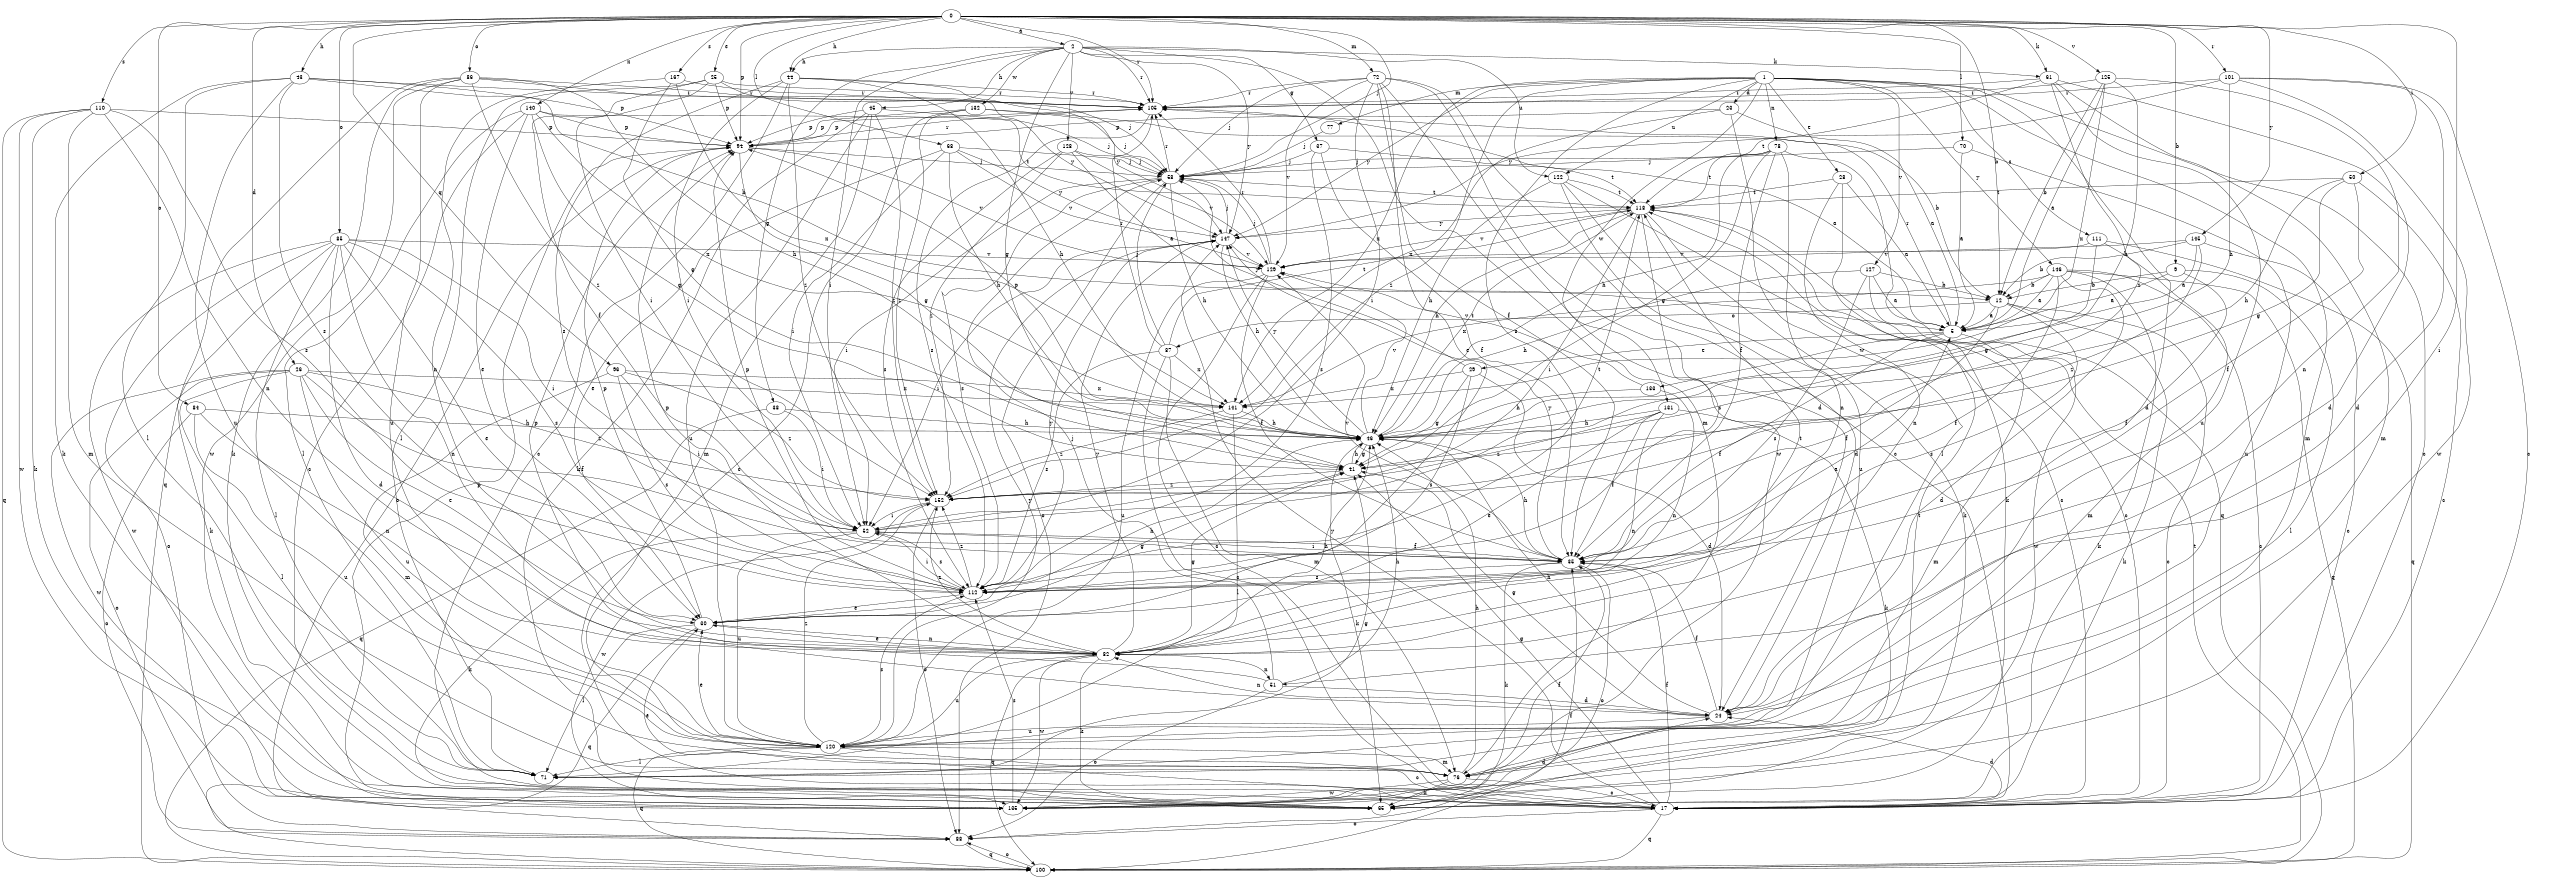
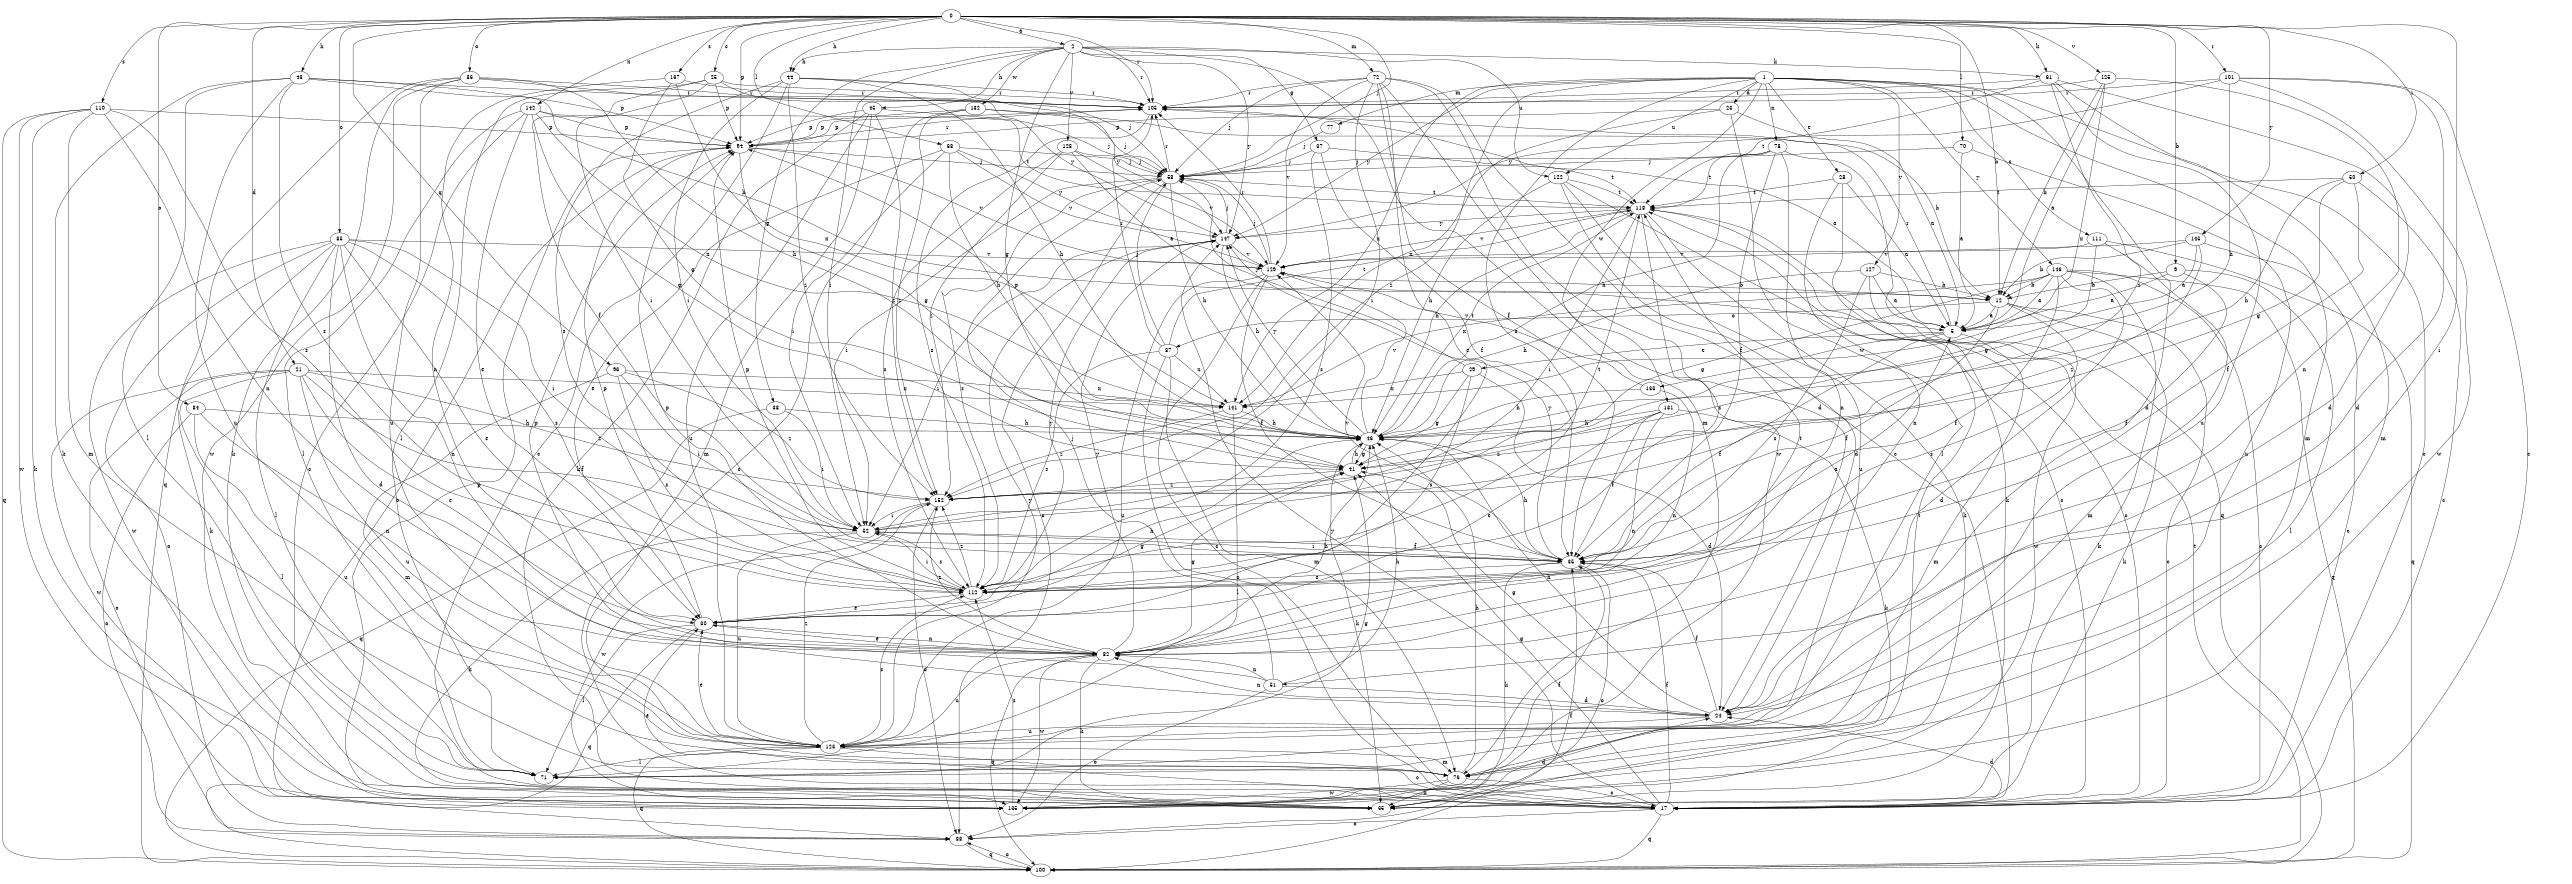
(531, 109) -> (531, 109)
none -> (1633, 285)
(1603, 327) -> (1701, 364)
(657, 333) -> none
(1861, 366) -> none
(299, 370) -> (299, 370)
(1194, 657) -> (1195, 660)
(831, 747) -> (831, 747)
